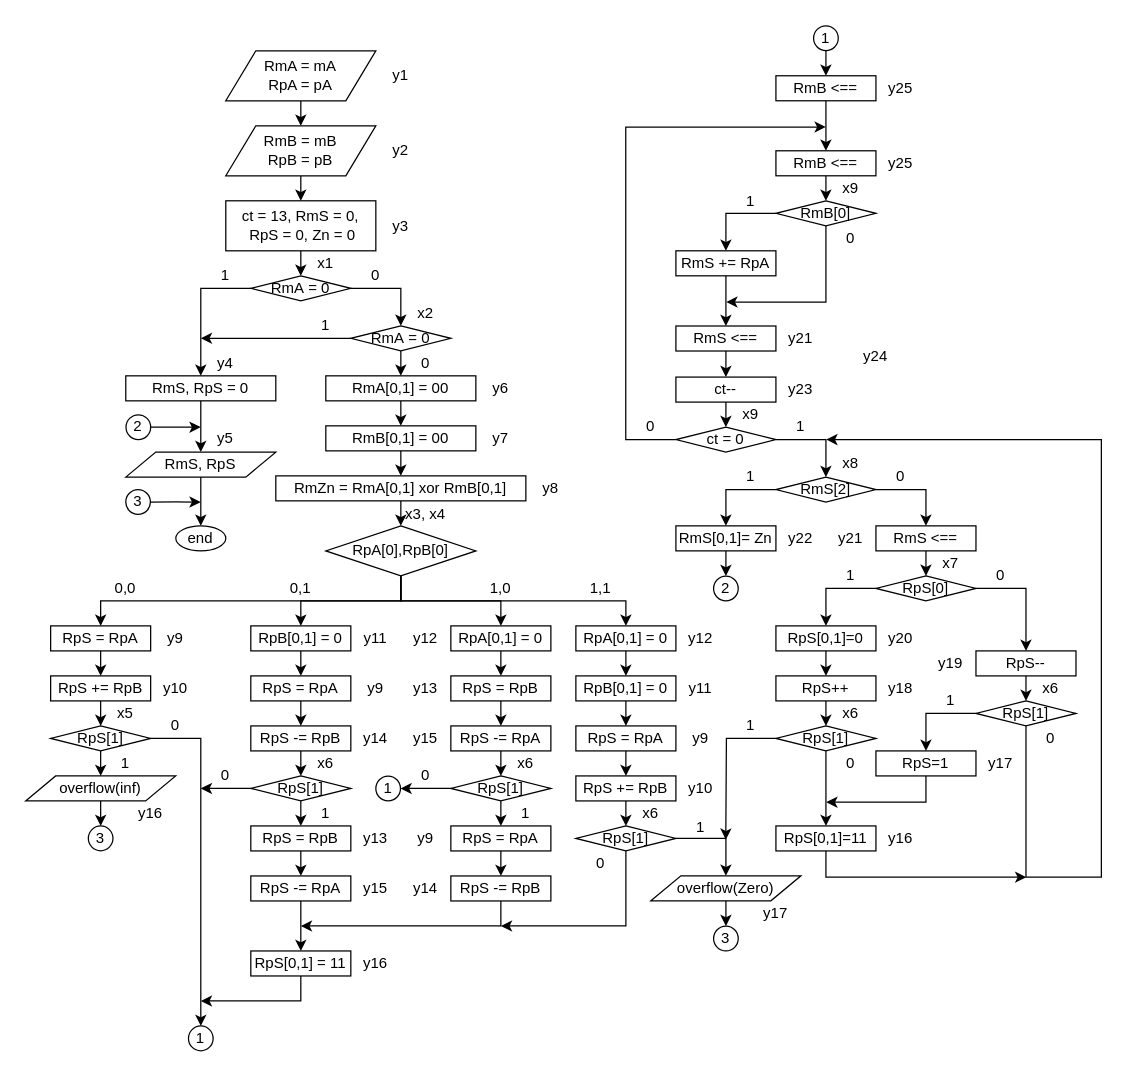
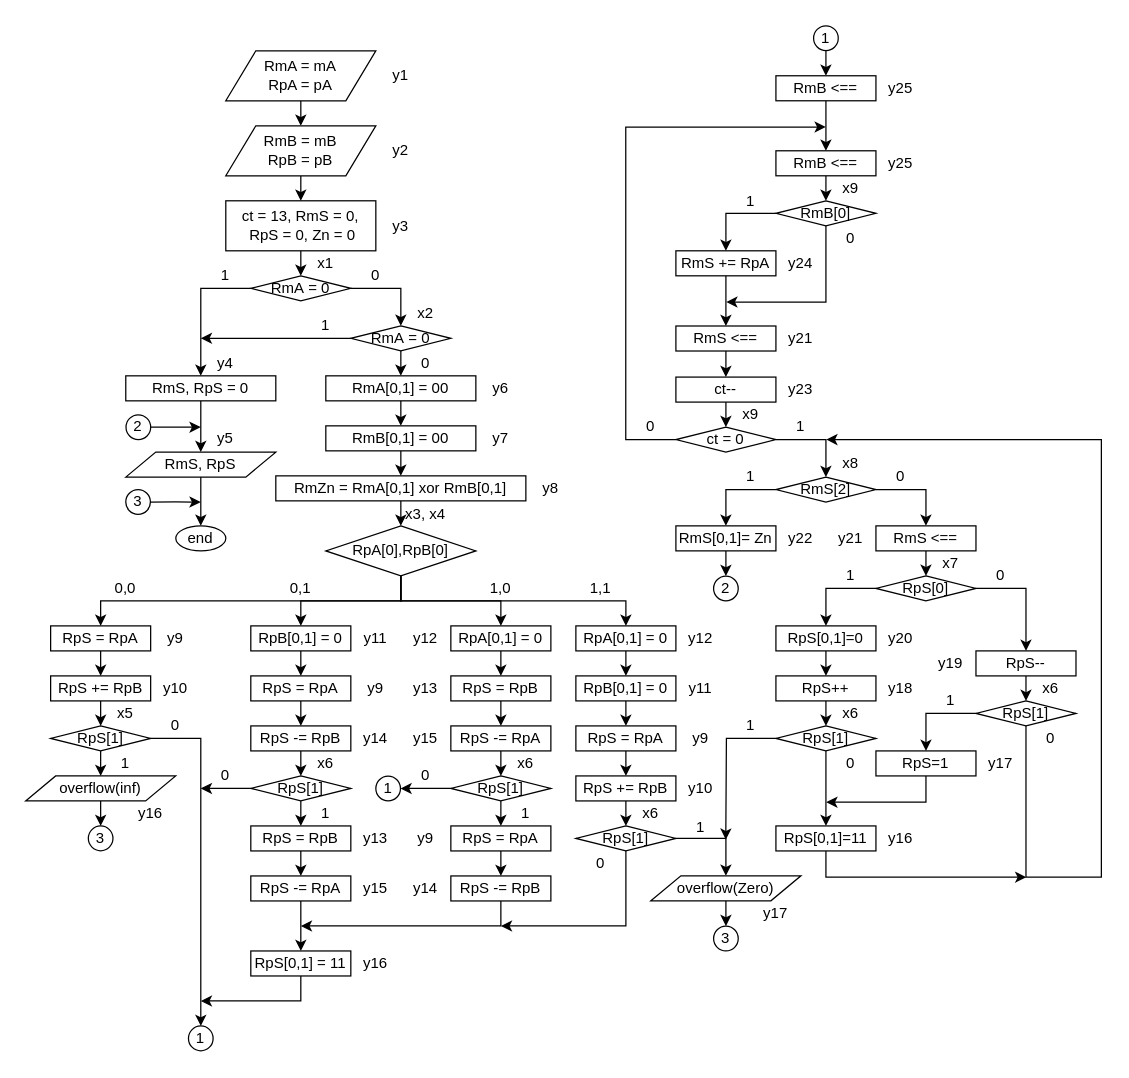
(876, 357) -> (801, 263)
